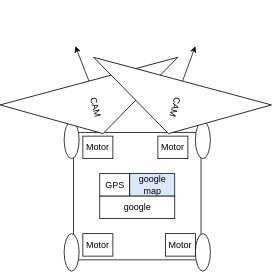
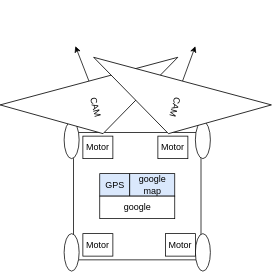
(115, 185) -> (115, 185)
